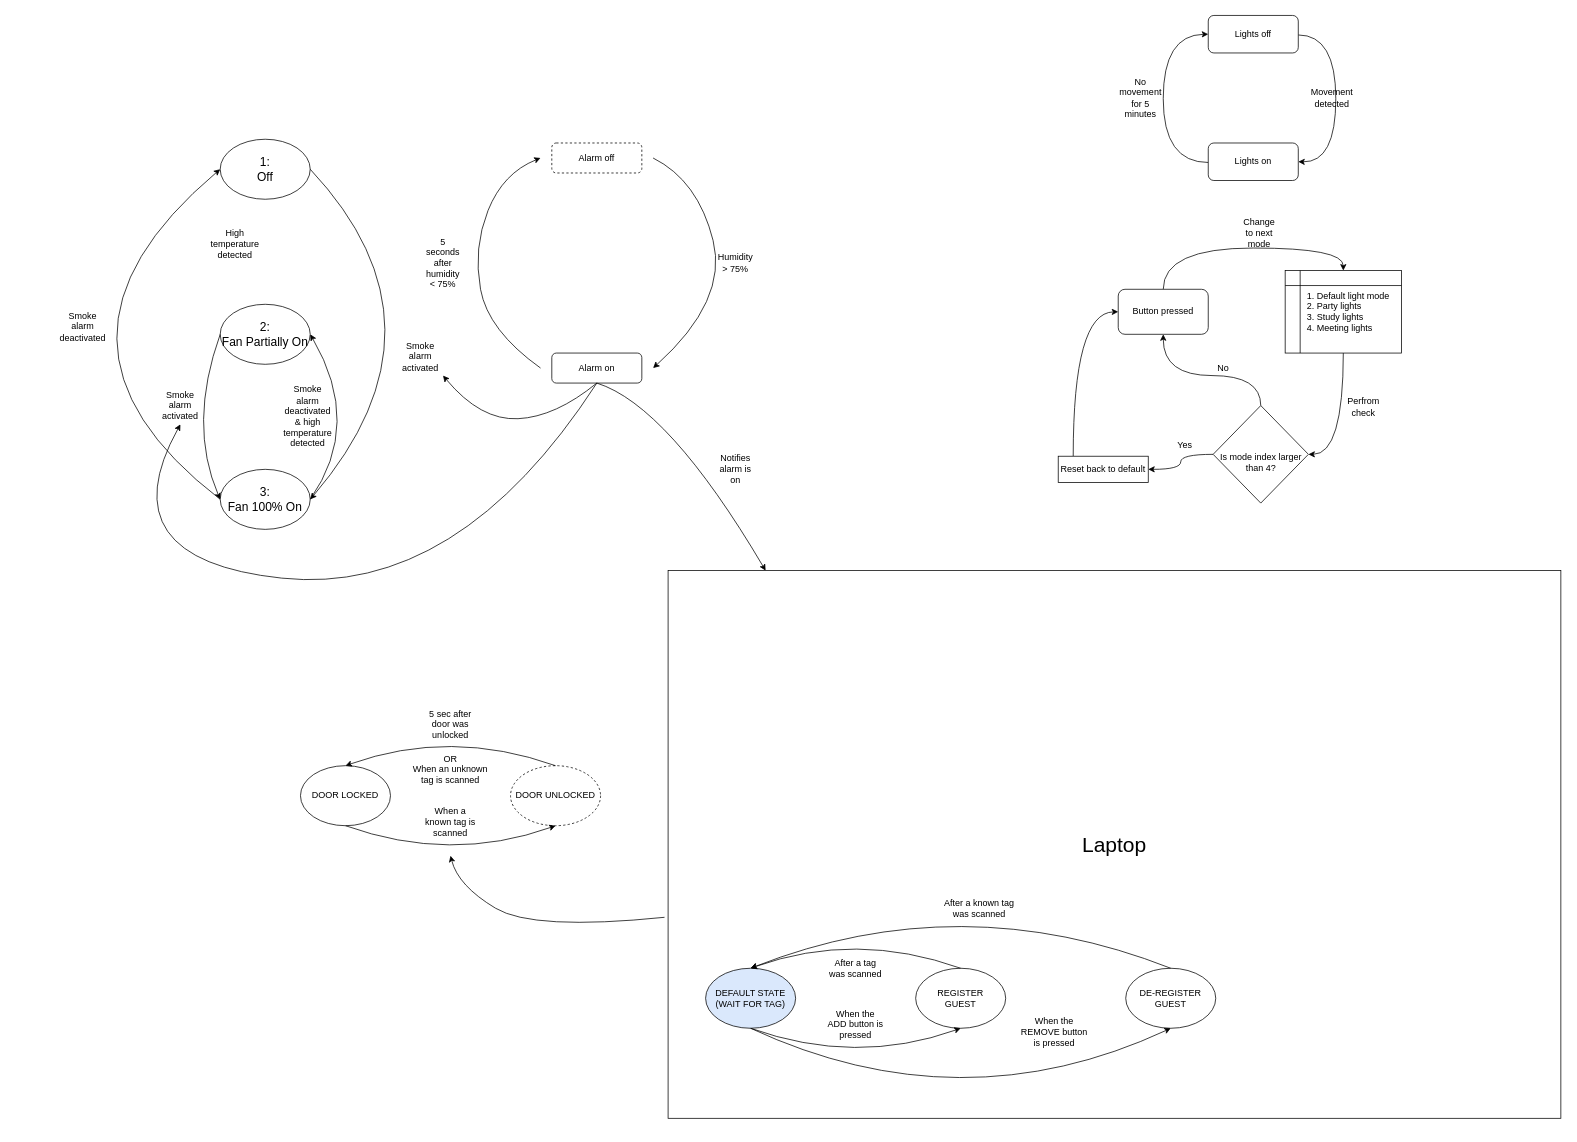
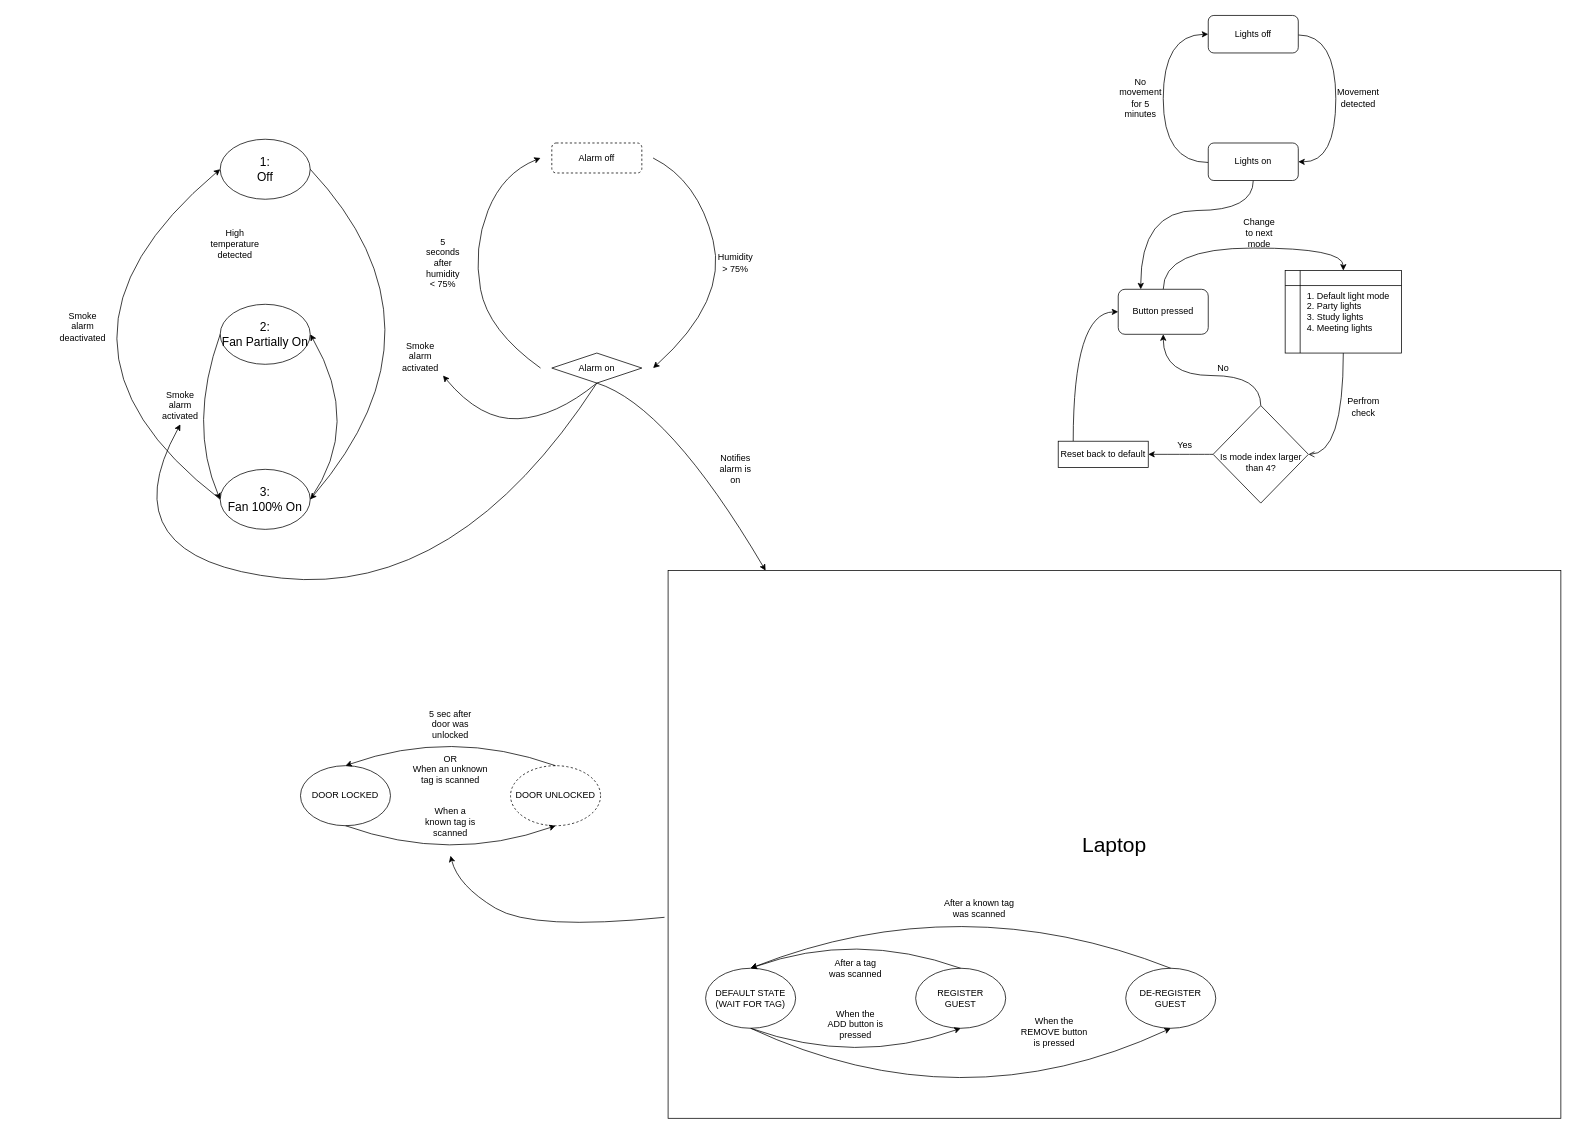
(1332, 98) -> (1358, 98)
none -> (1177, 213)
(597, 368) -> (597, 368)
(308, 417) -> none
(1331, 440) -> (1329, 441)
(1103, 469) -> (1103, 454)
(750, 998) -> (750, 998)
